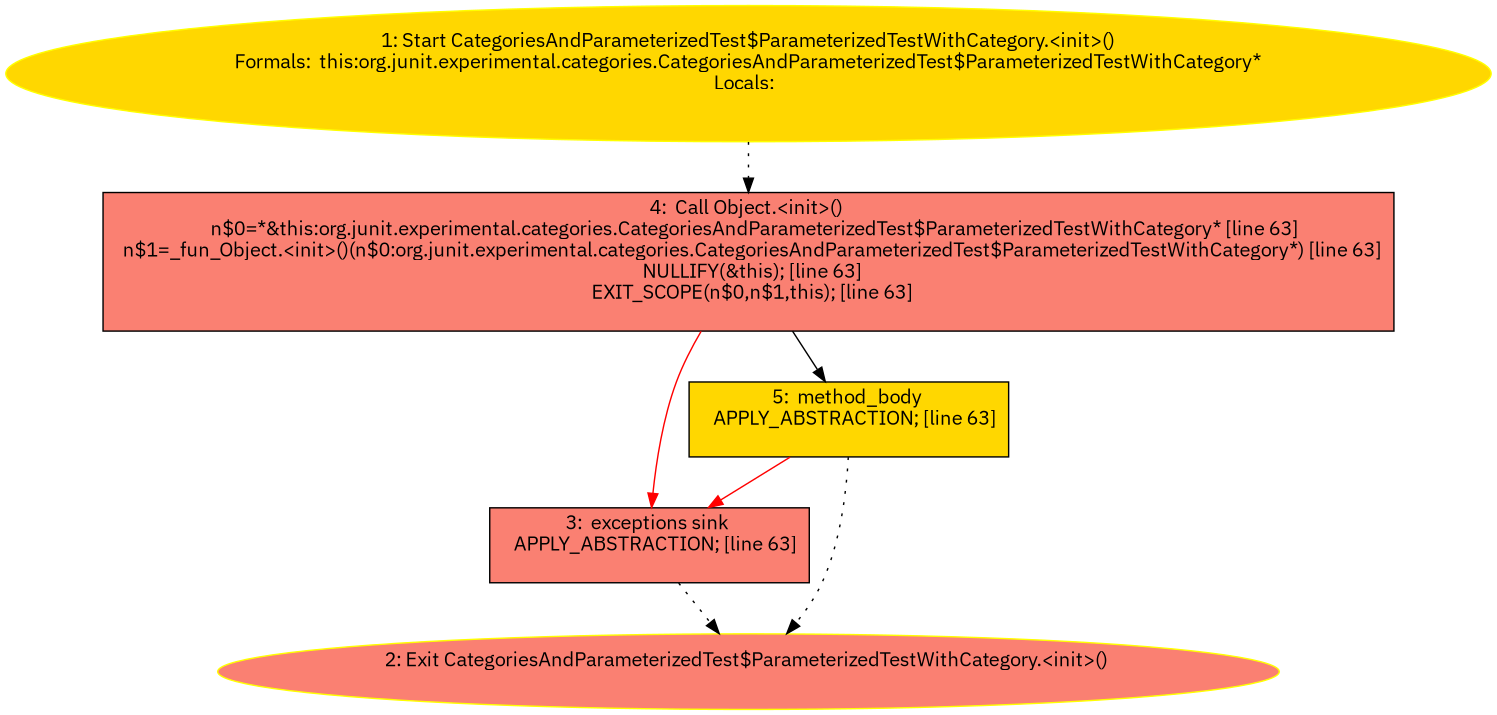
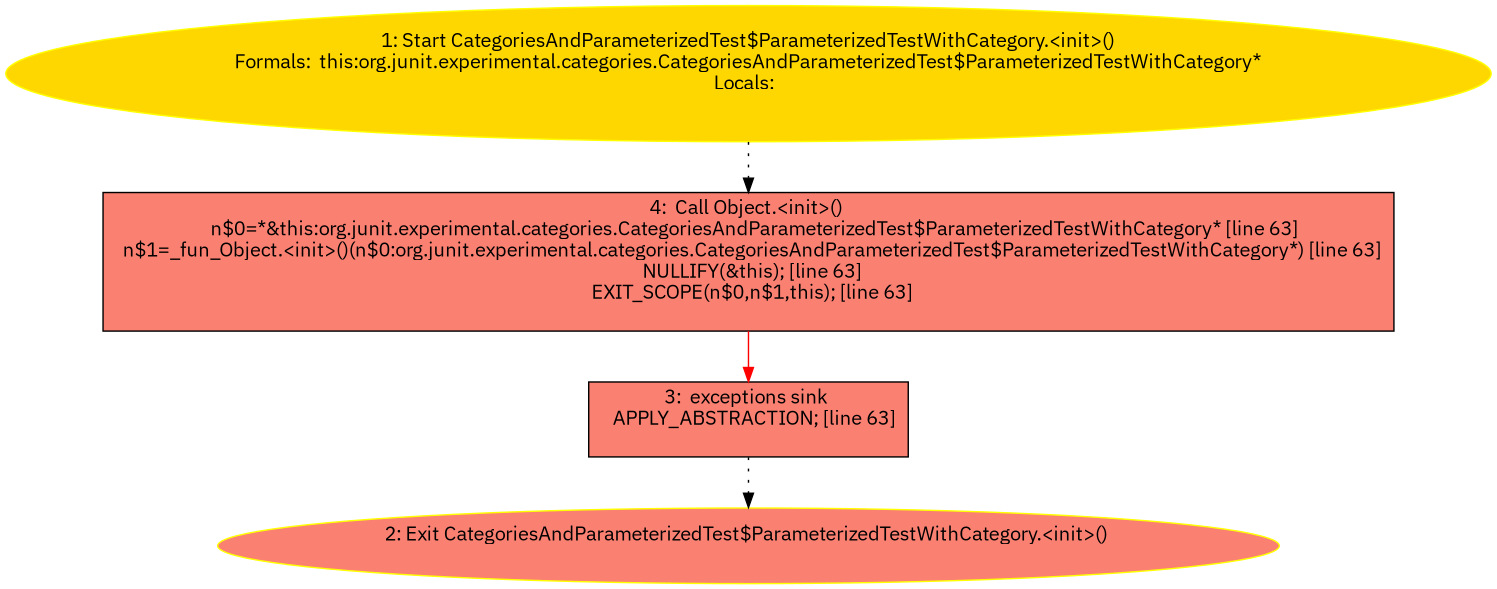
(849, 419) -> none
